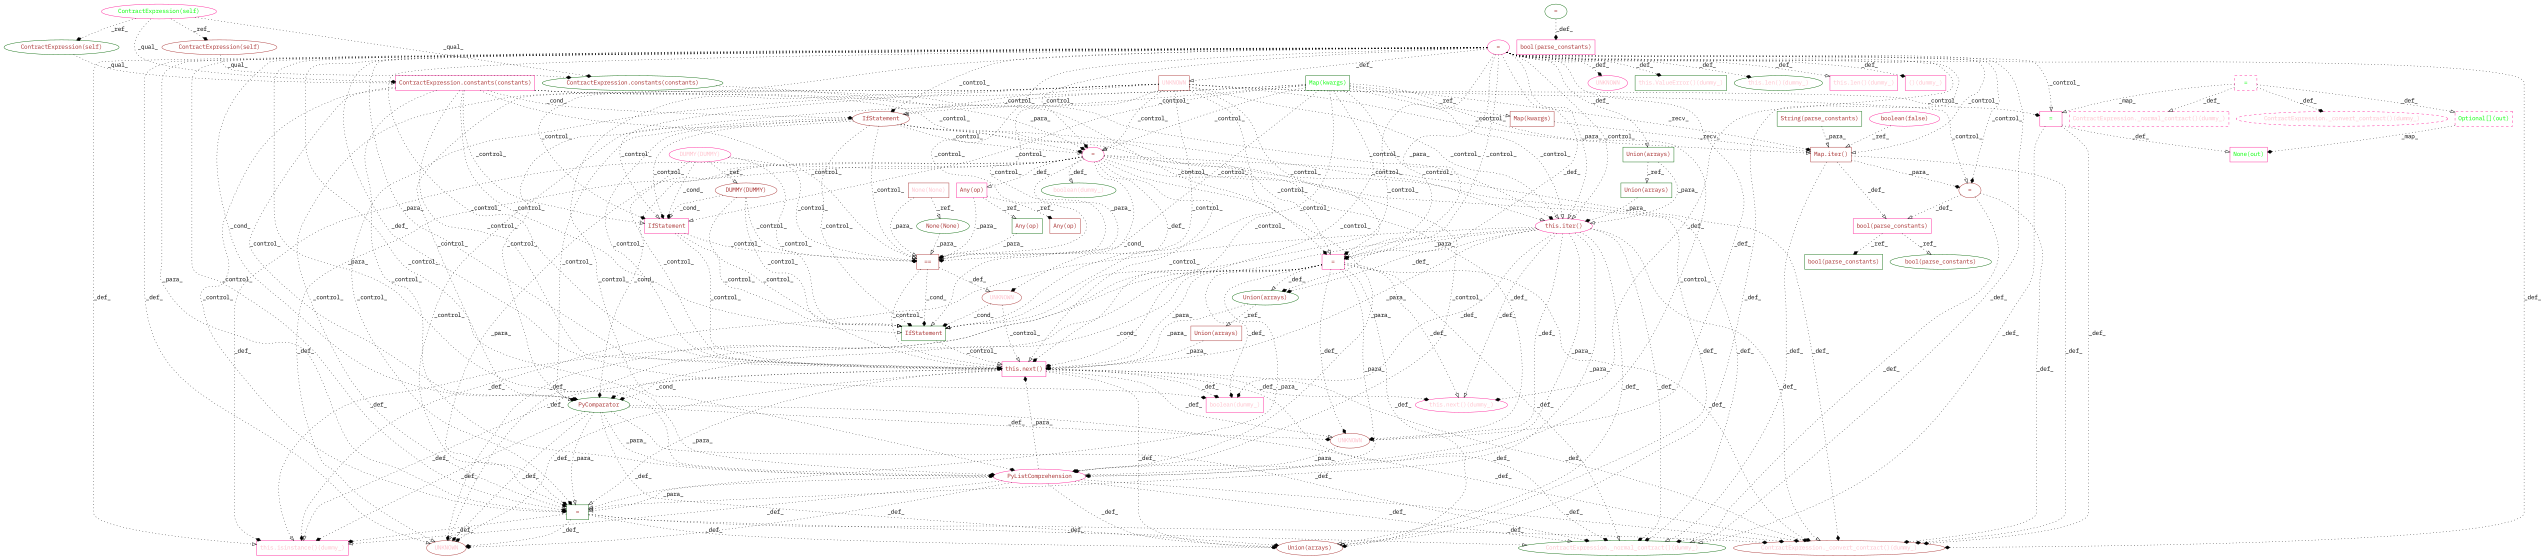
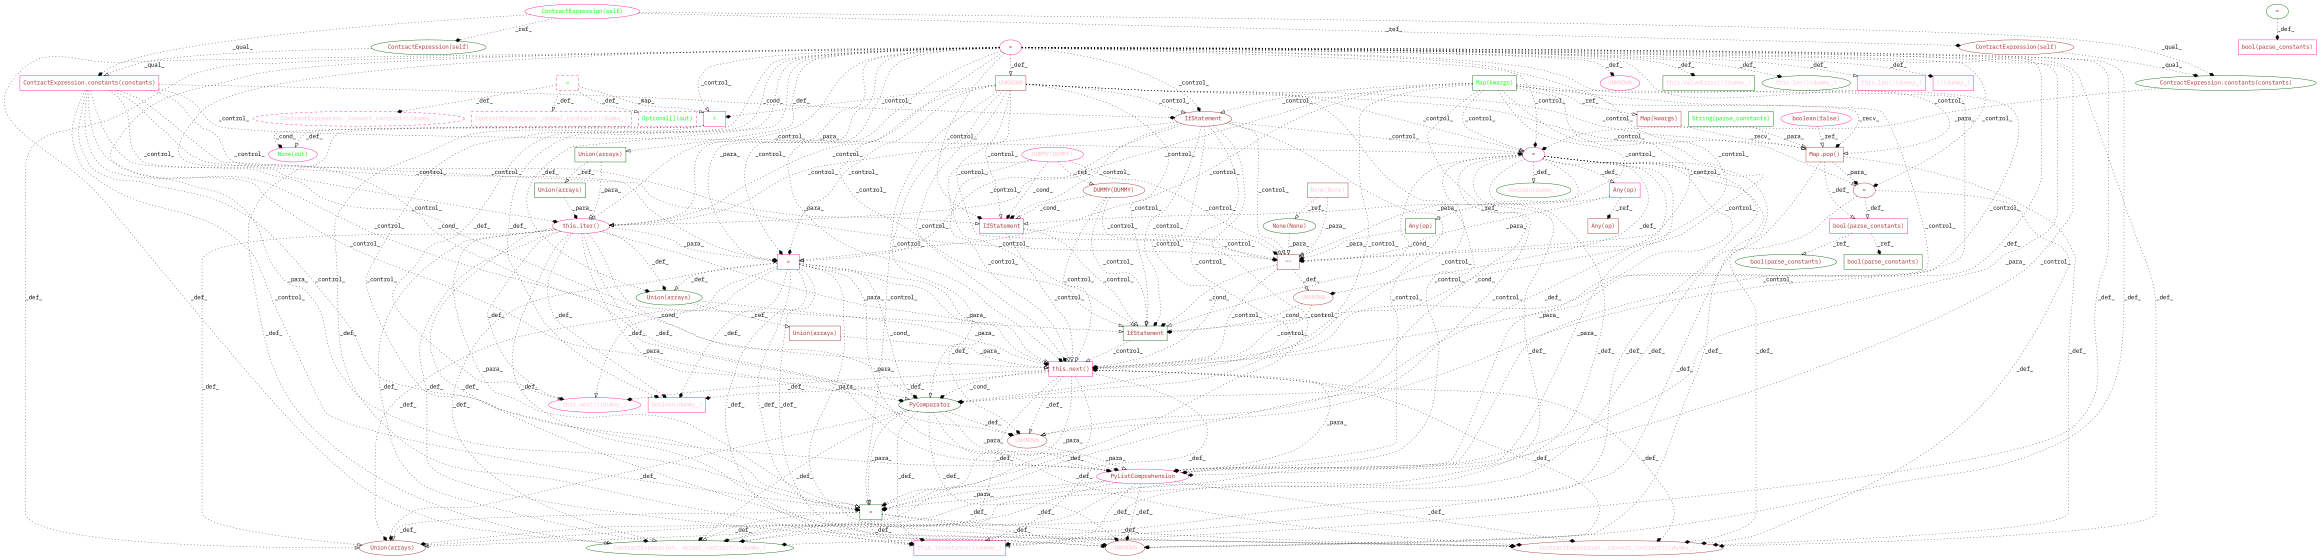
(1819, 119) -> (1731, 119)
(2410, 137) -> (286, 137)
(1831, 155) -> (1825, 155)
(2249, 155) -> (293, 155)
none -> (790, 350)
